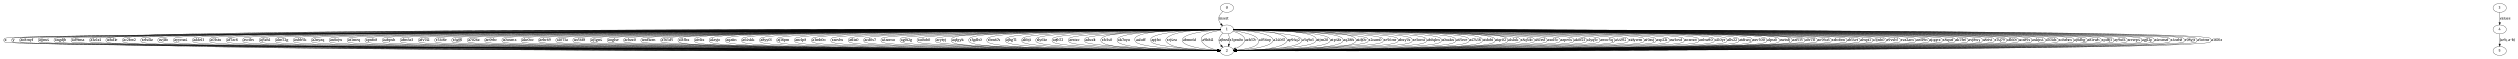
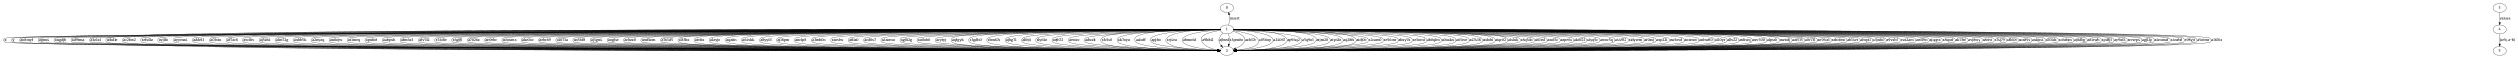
(1219, 17) -> (1230, 20)
